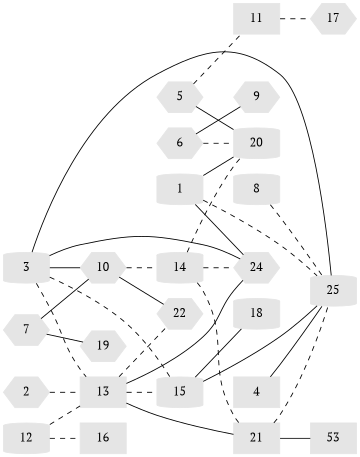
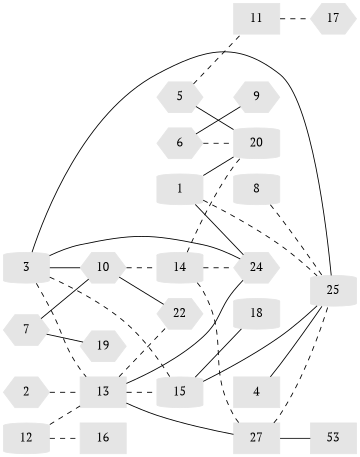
(257, 438) -> (257, 438)
